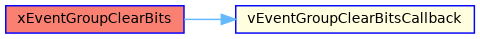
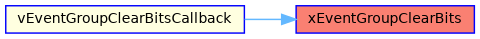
(203, 19) -> (263, 19)
